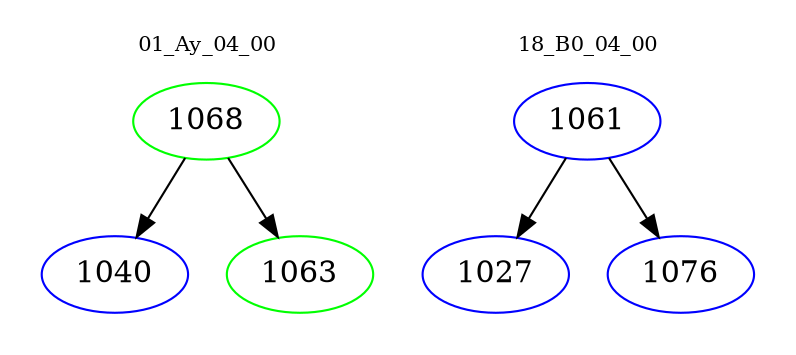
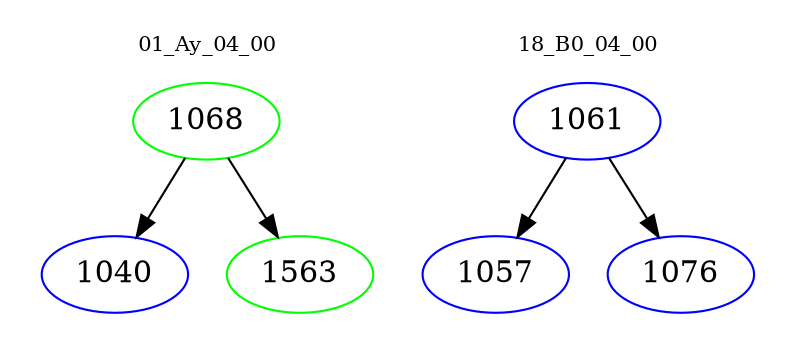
(300, 274) -> (300, 274)
(496, 274) -> (496, 274)
